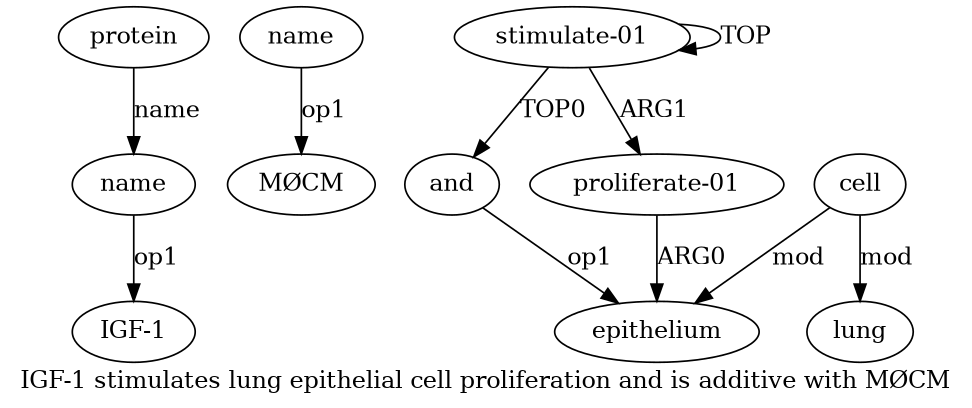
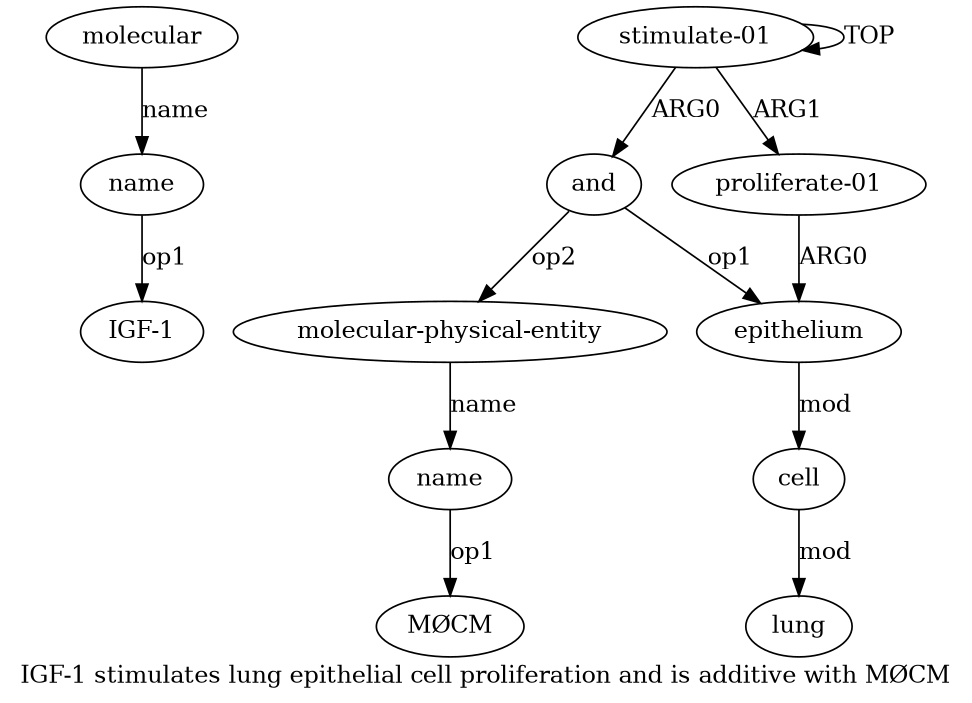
(134, 37) -> (142, 37)
(554, 111) -> (686, 111)
(769, 250) -> (799, 397)
none -> (450, 332)
